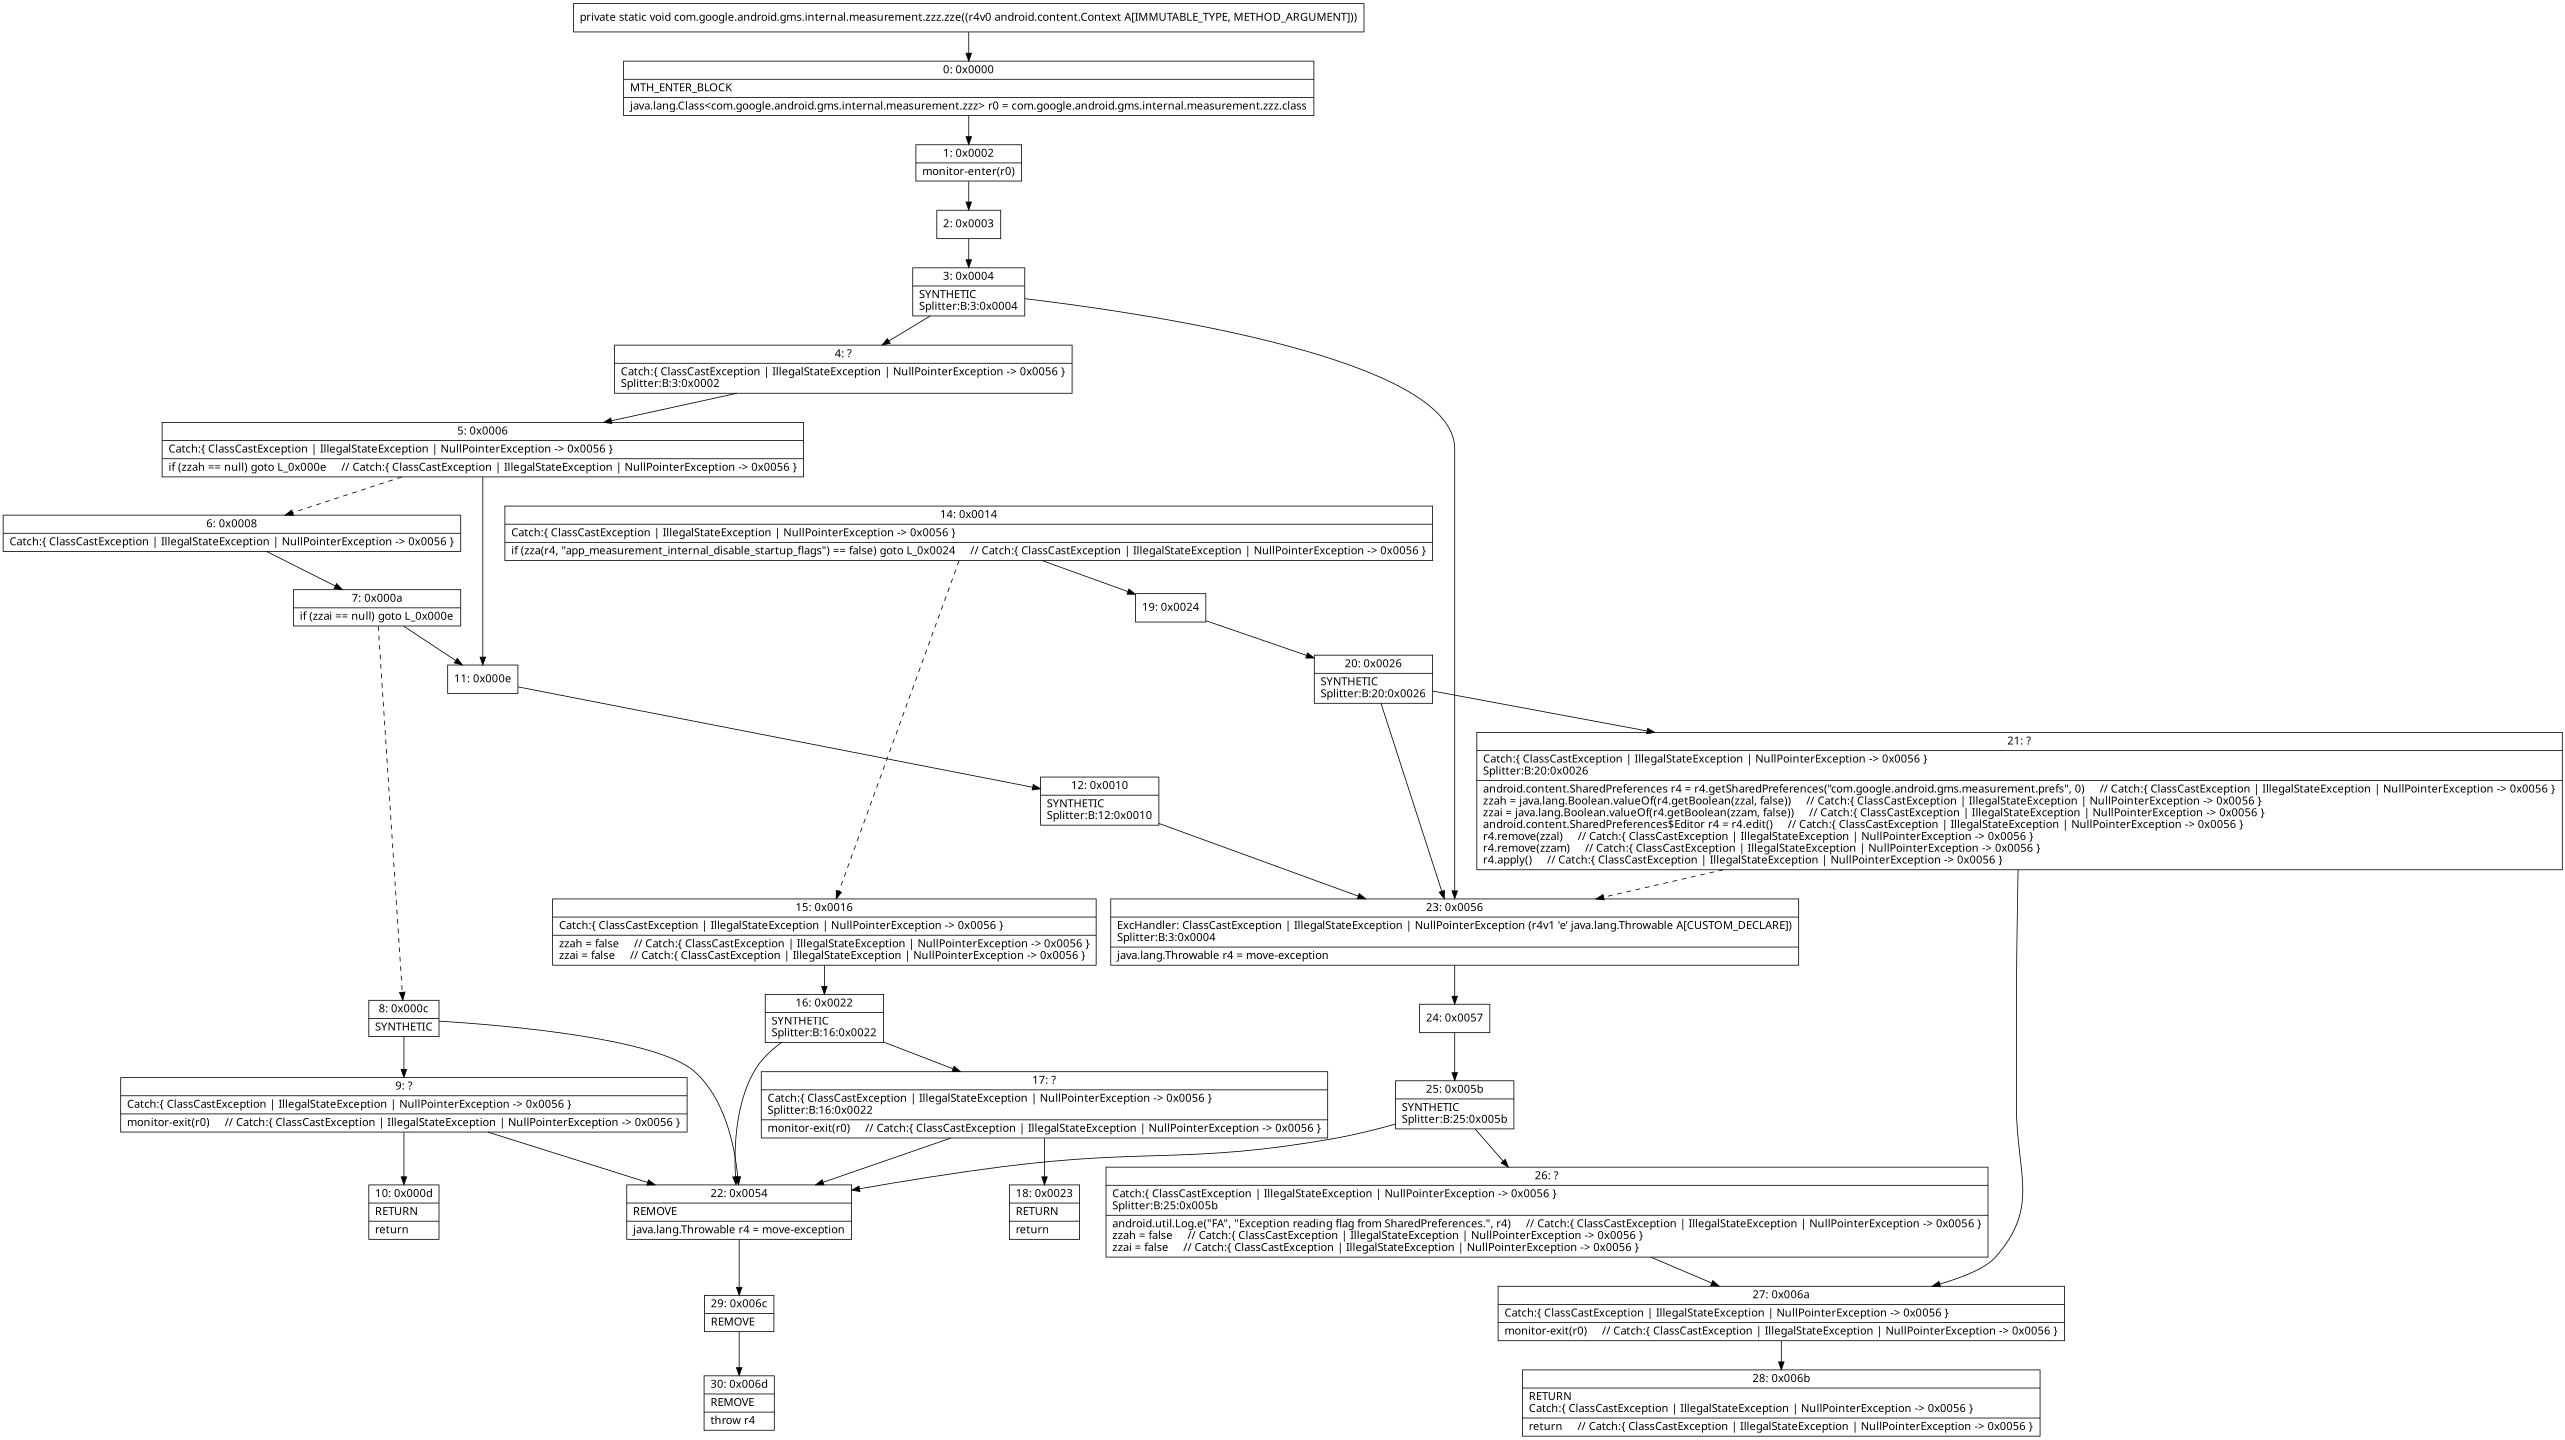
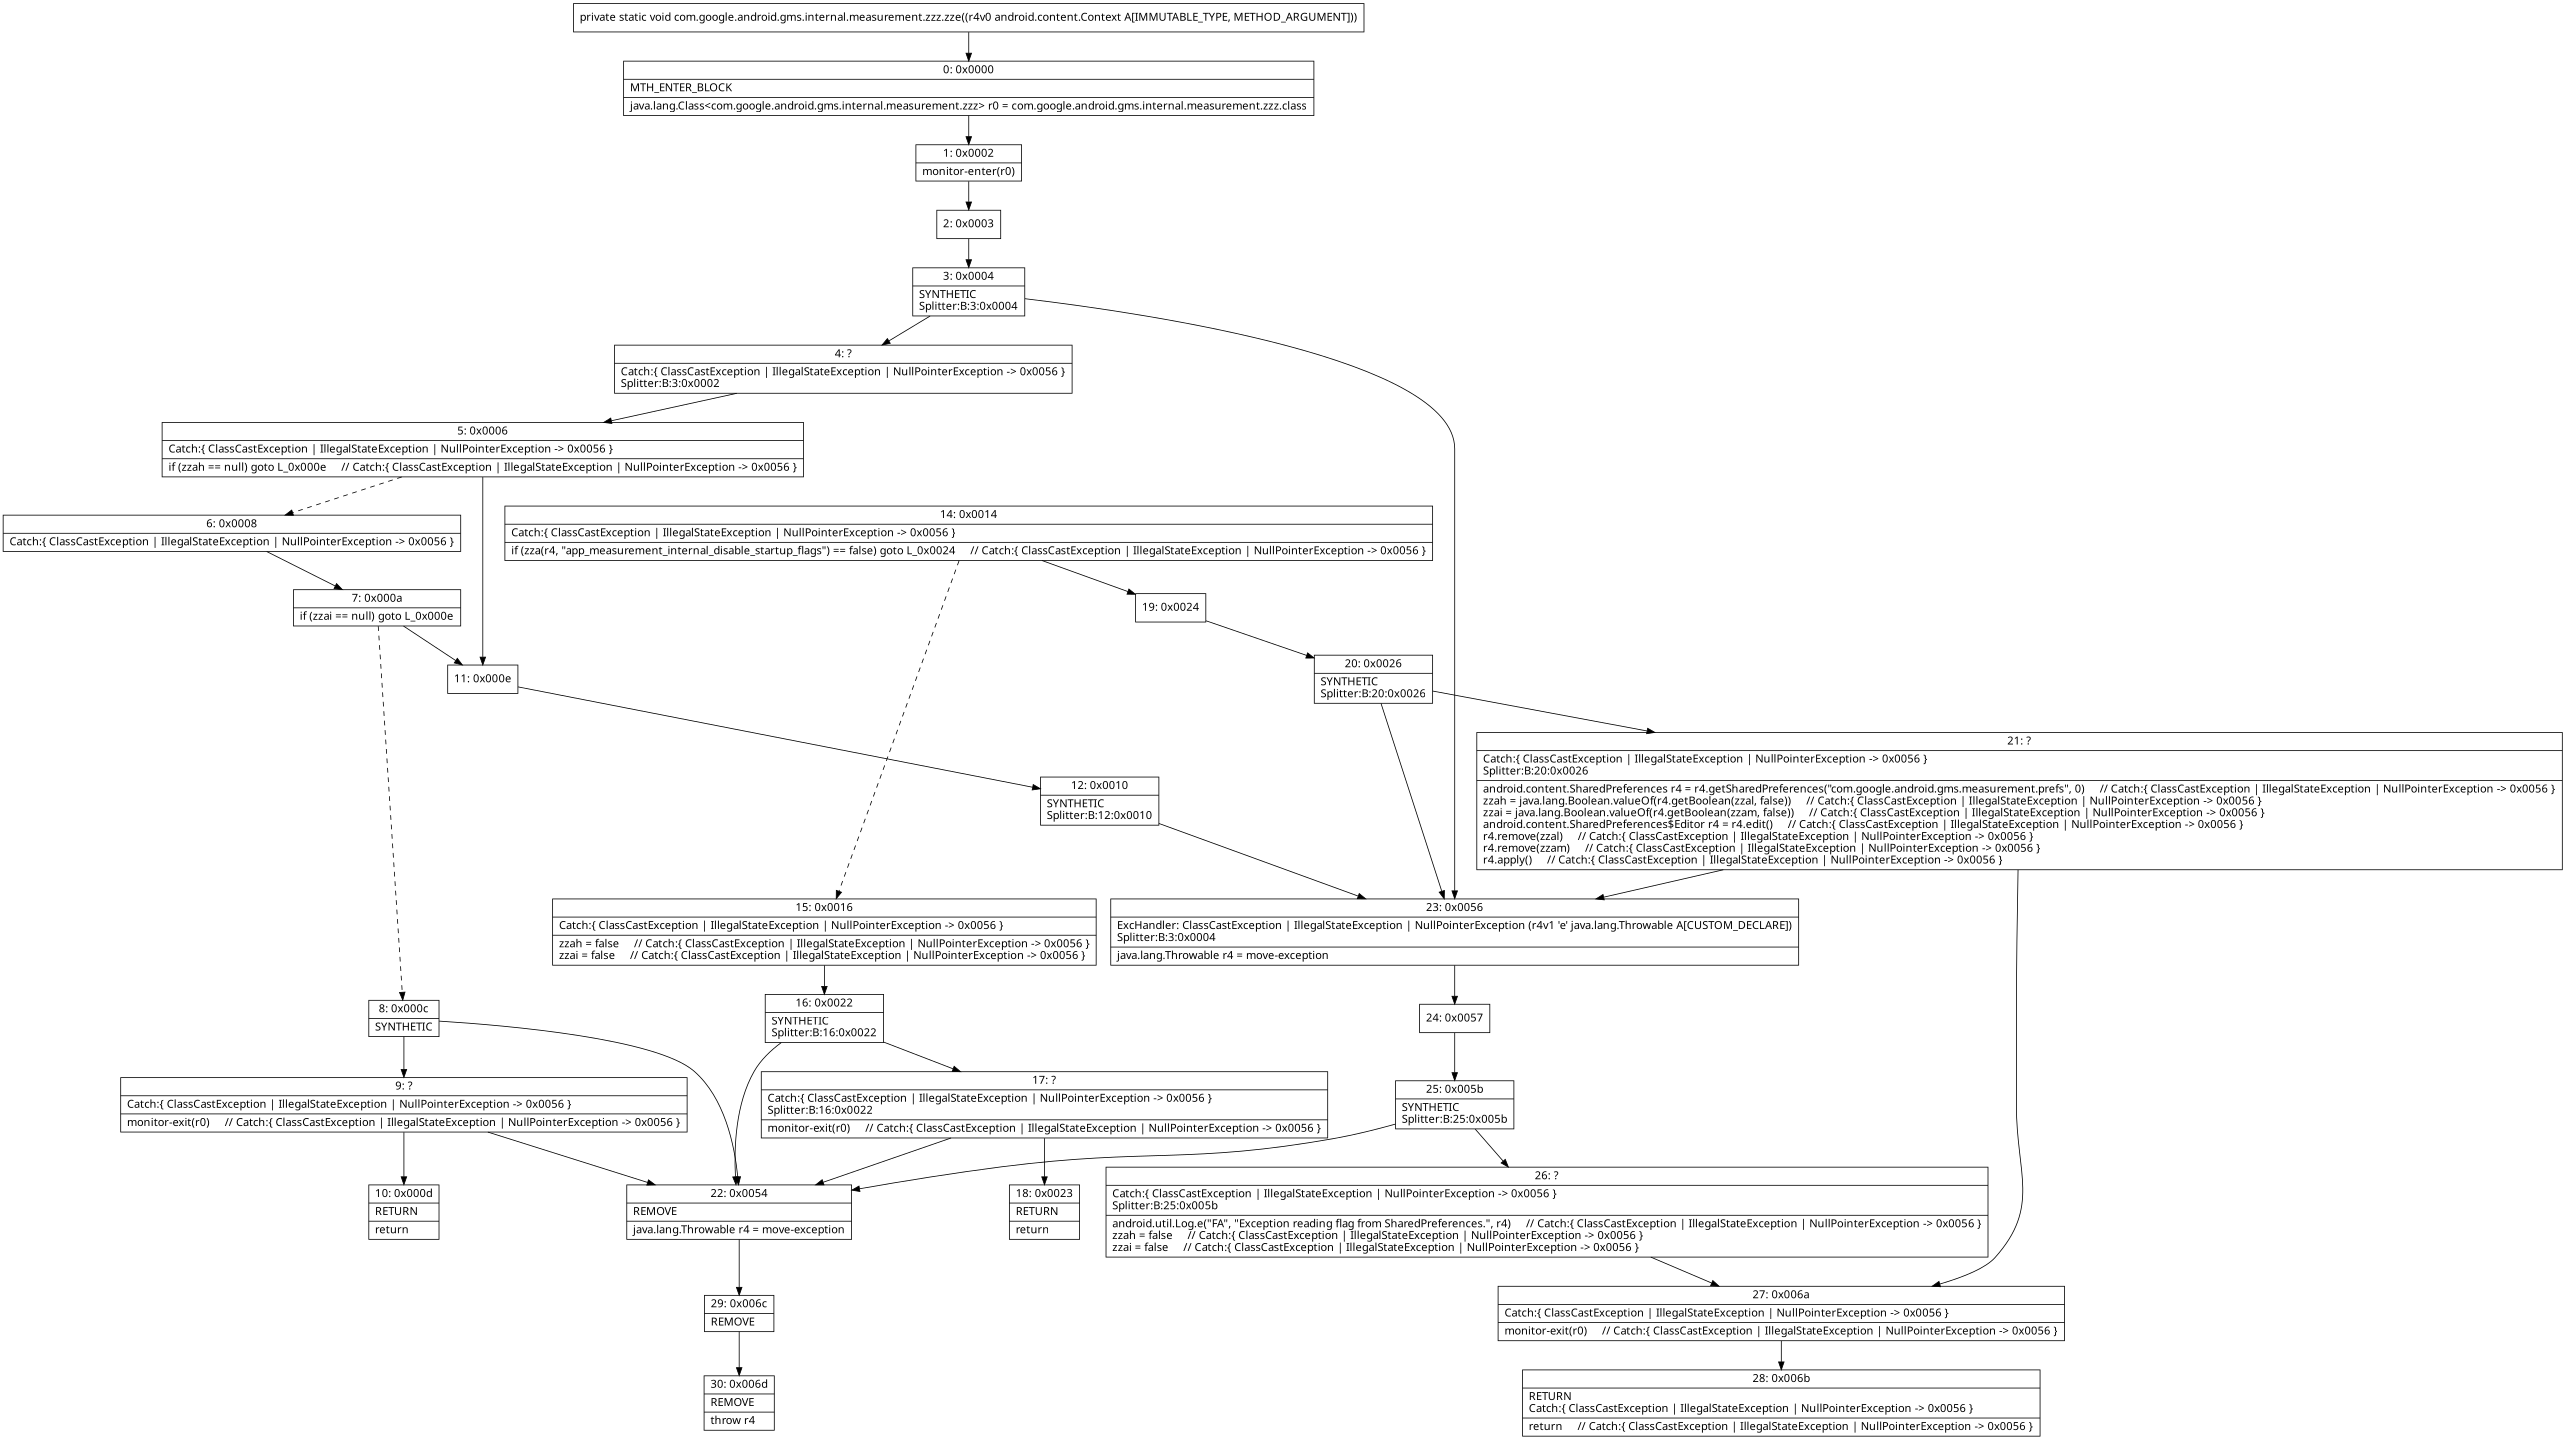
(1664, 883) -> (1664, 883)
